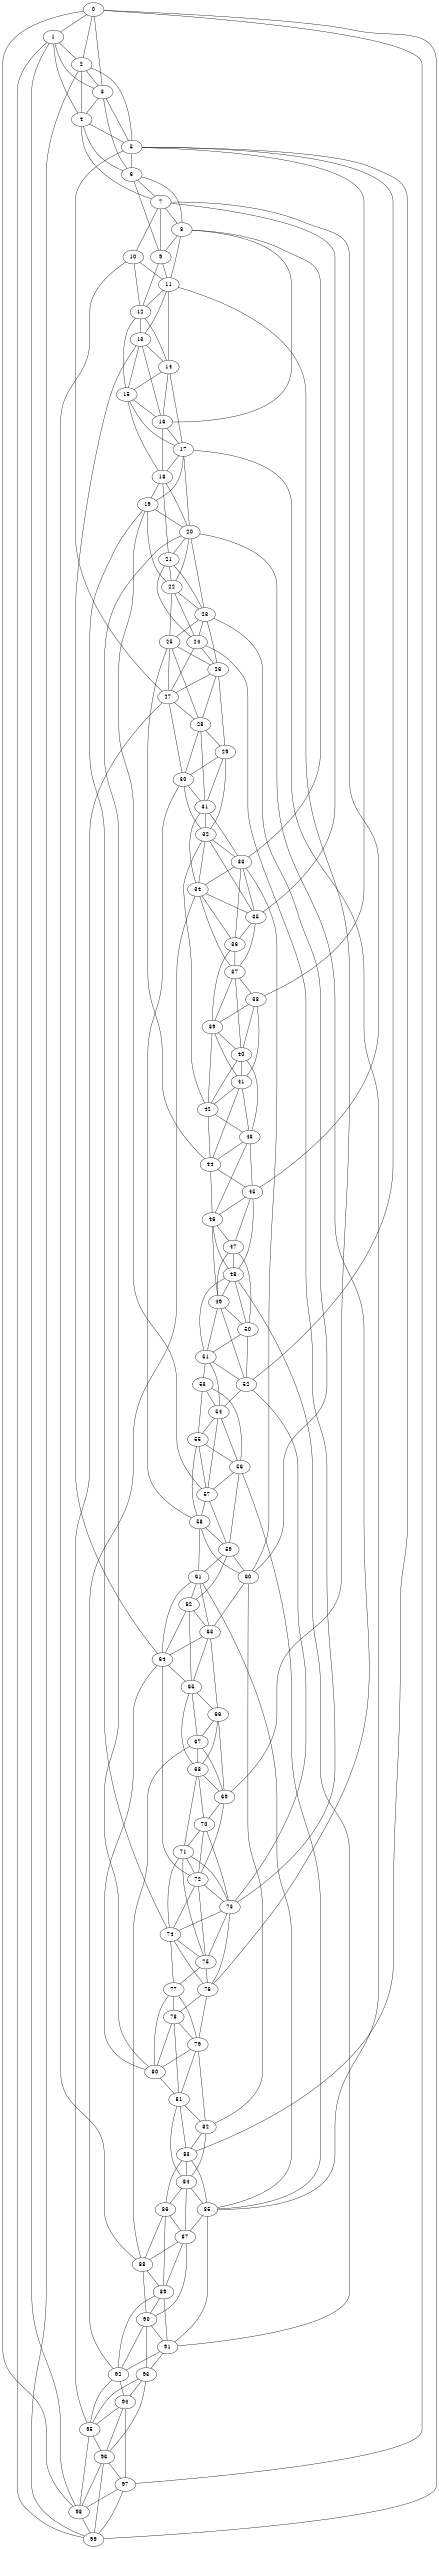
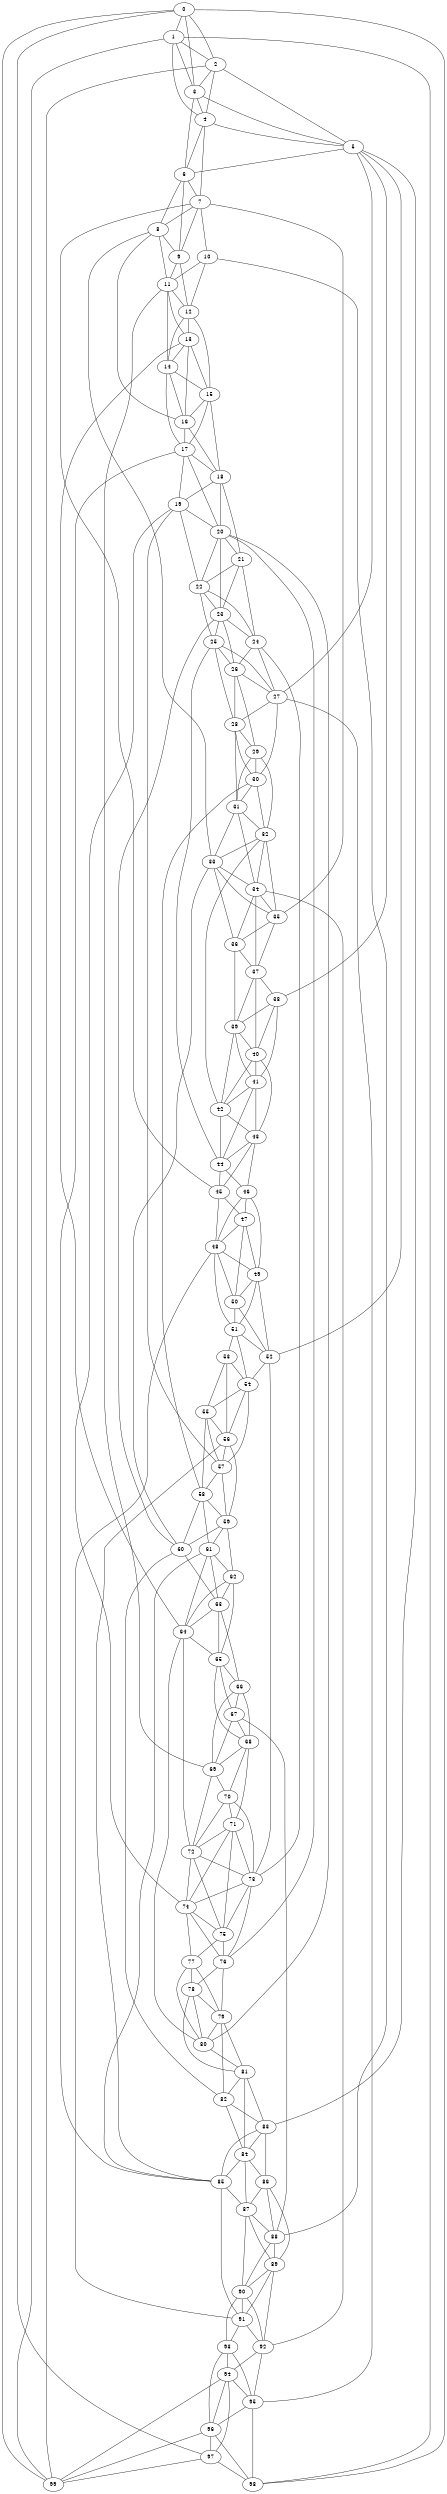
(232, 1206) -> none
(86, 2526) -> (145, 2427)
